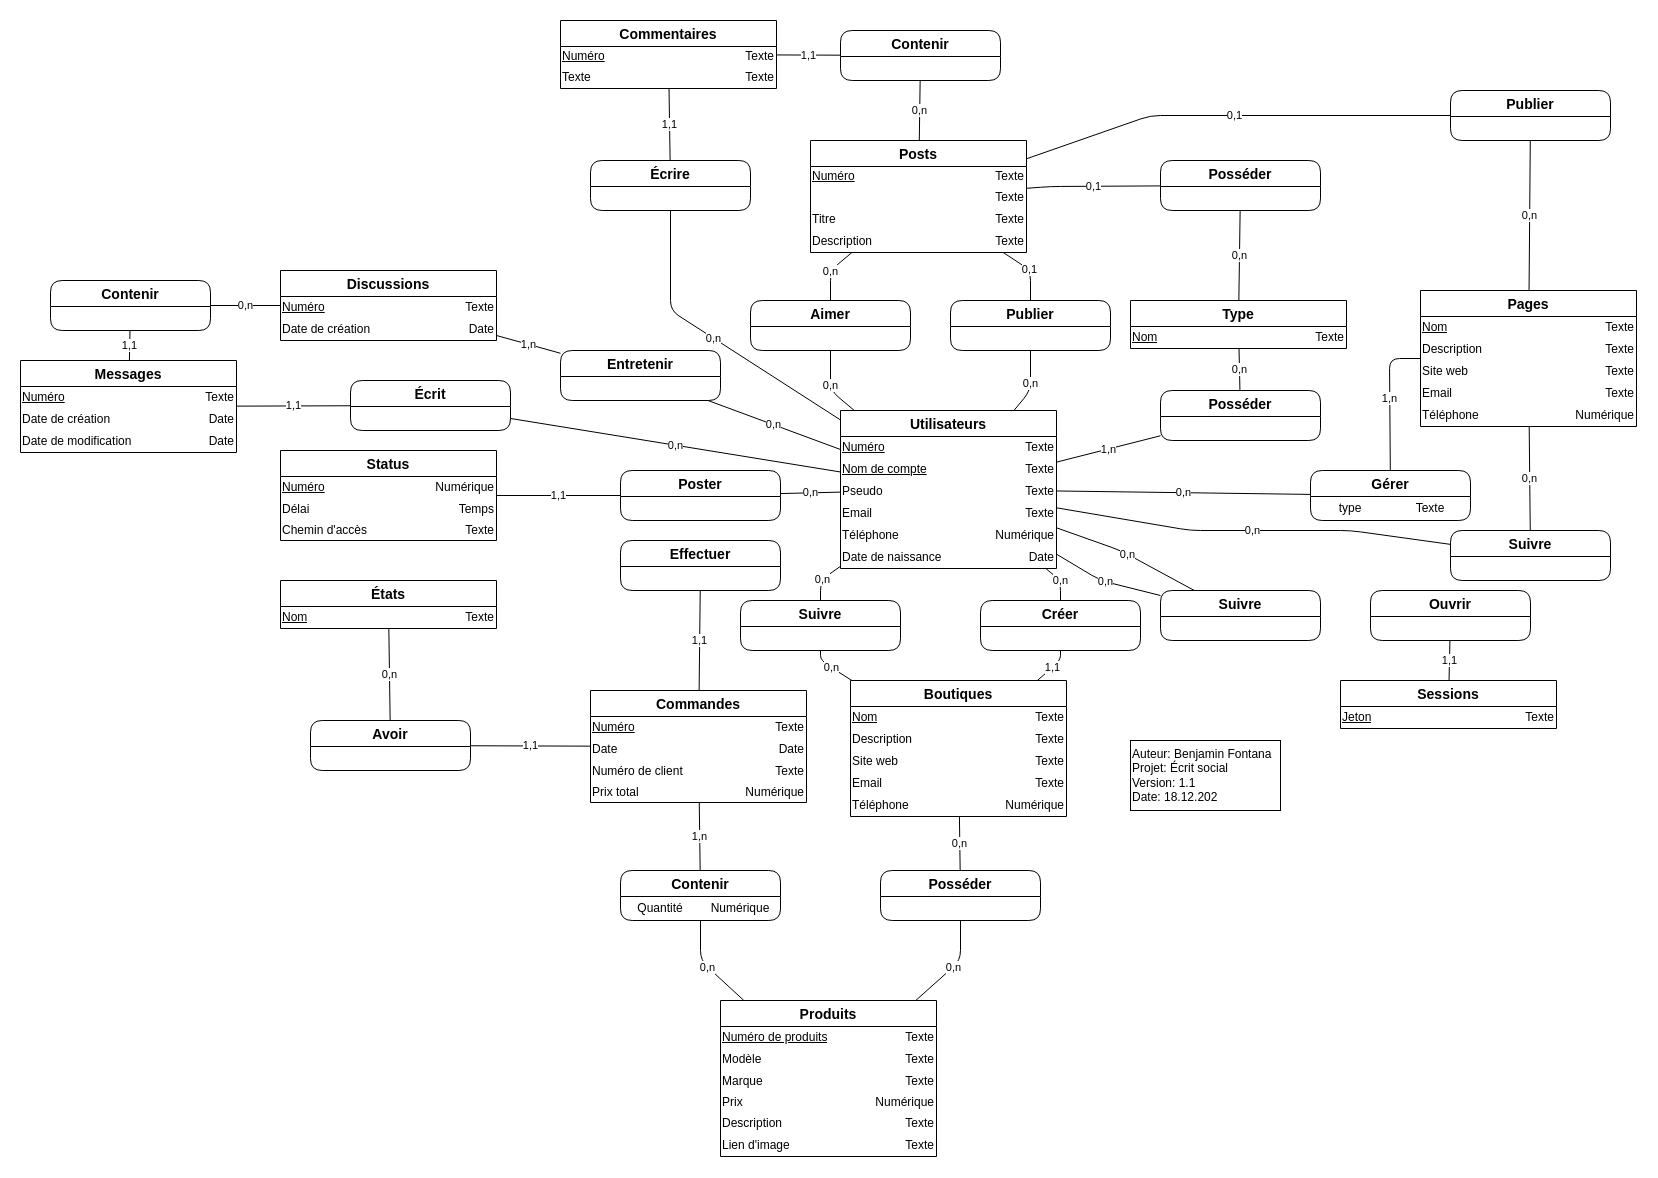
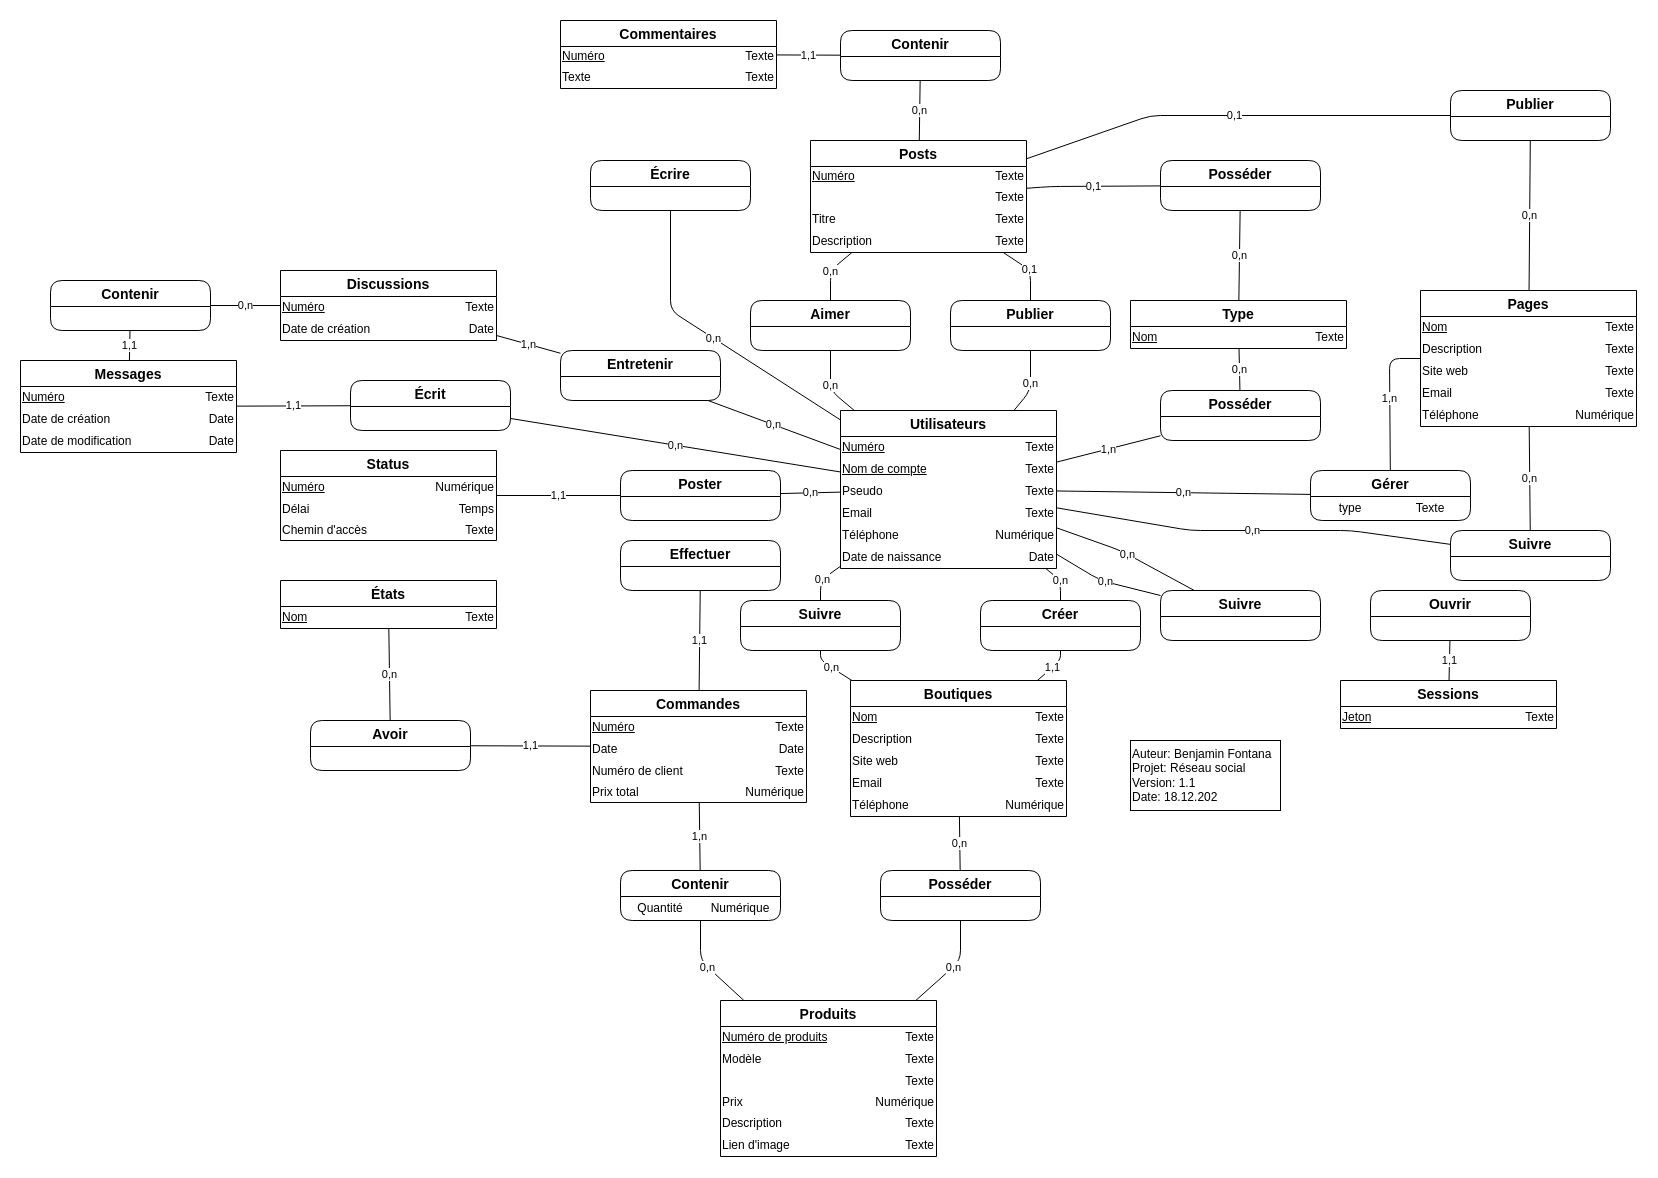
(670, 126) -> none
(1207, 776) -> (1207, 776)
(776, 1082) -> none
